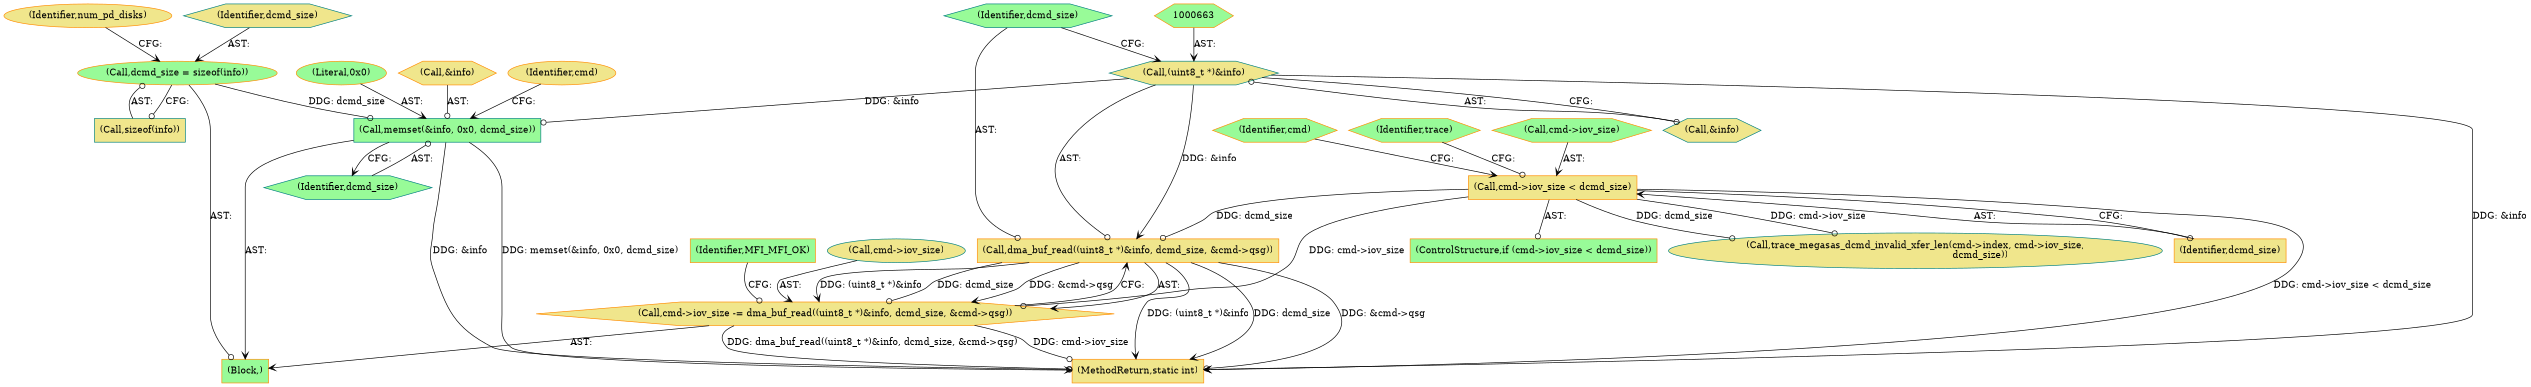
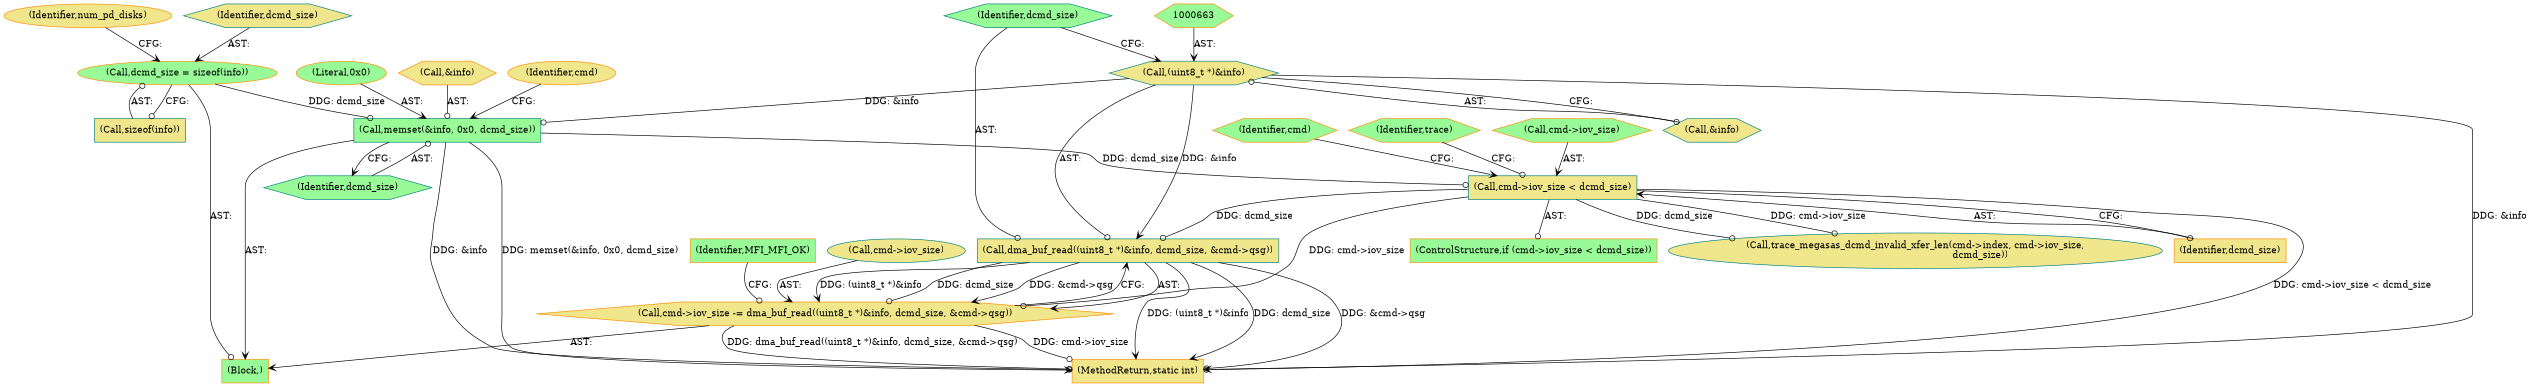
none -> (1004, 147)
(1553, 188) -> (1553, 188)
(1128, 251) -> (1128, 251)
(2105, 320) -> (2105, 320)
